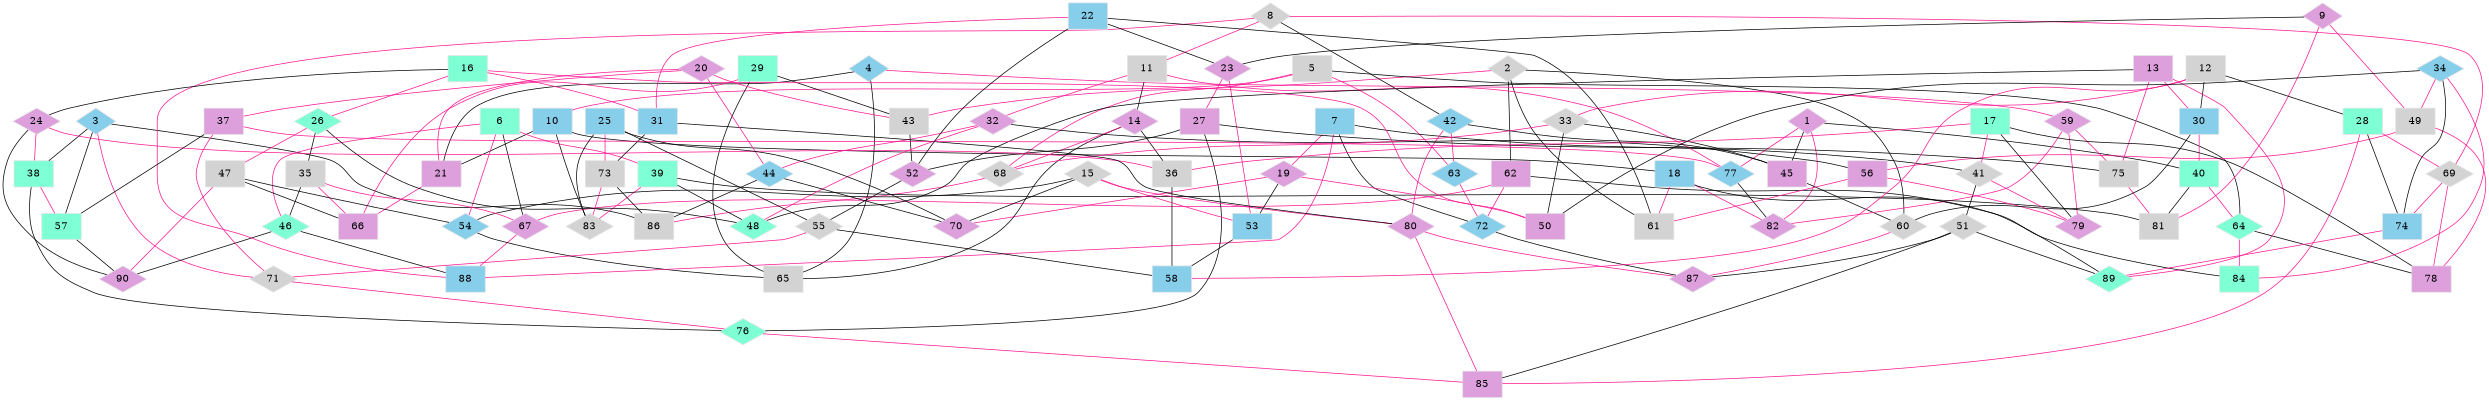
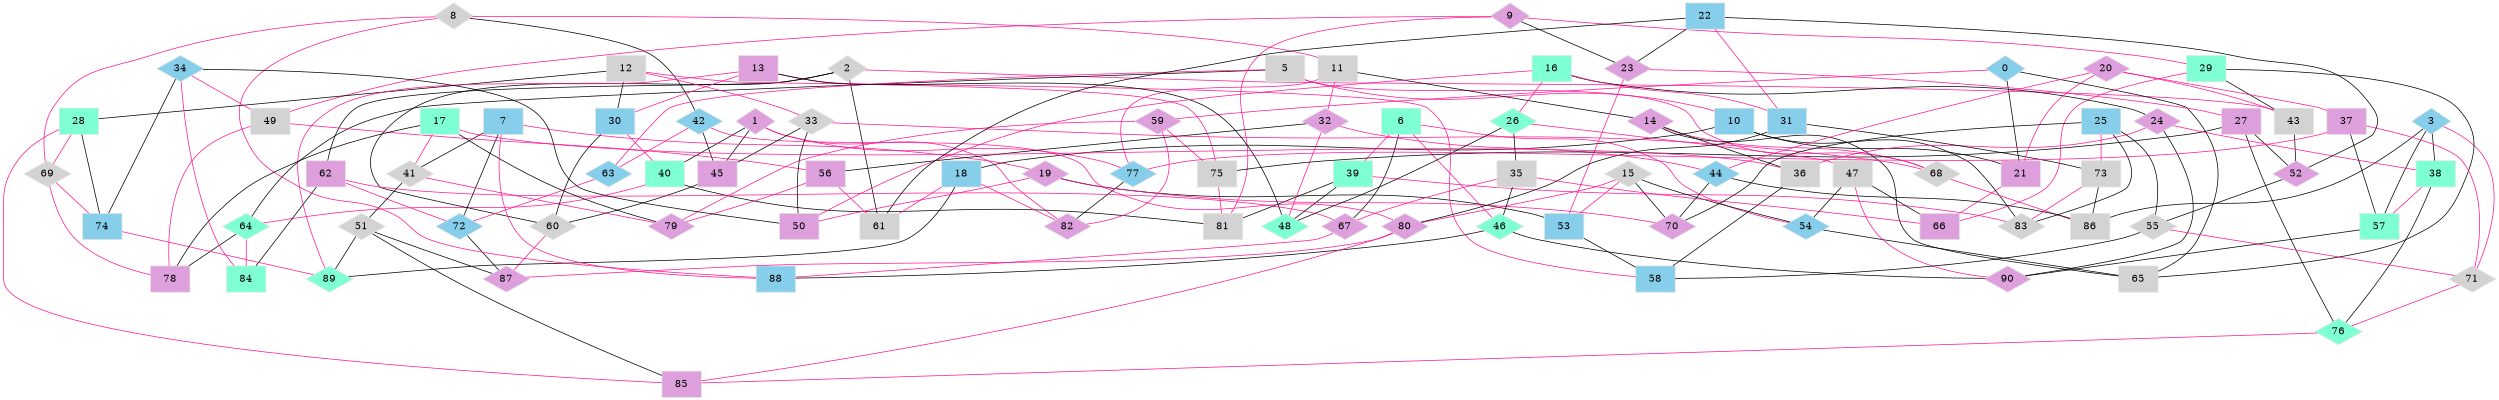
none -> (1857, 37)
(869, 69) -> (2005, 69)
